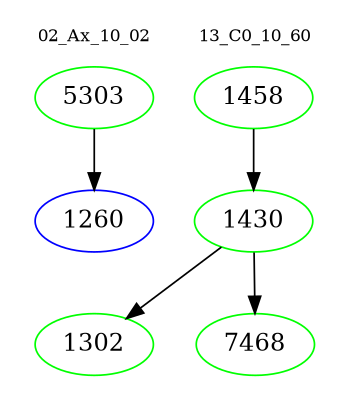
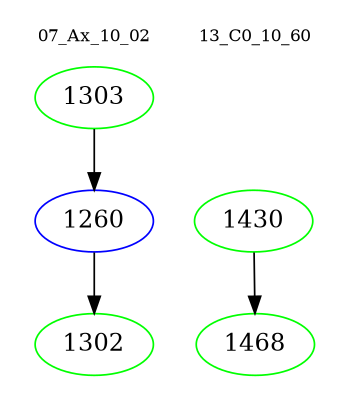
(94, 37) -> (94, 37)
(94, 98) -> (94, 98)
(254, 98) -> none
(193, 268) -> (94, 274)
(255, 344) -> (255, 344)
